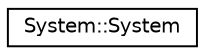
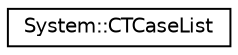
(102, 28) -> (119, 28)
